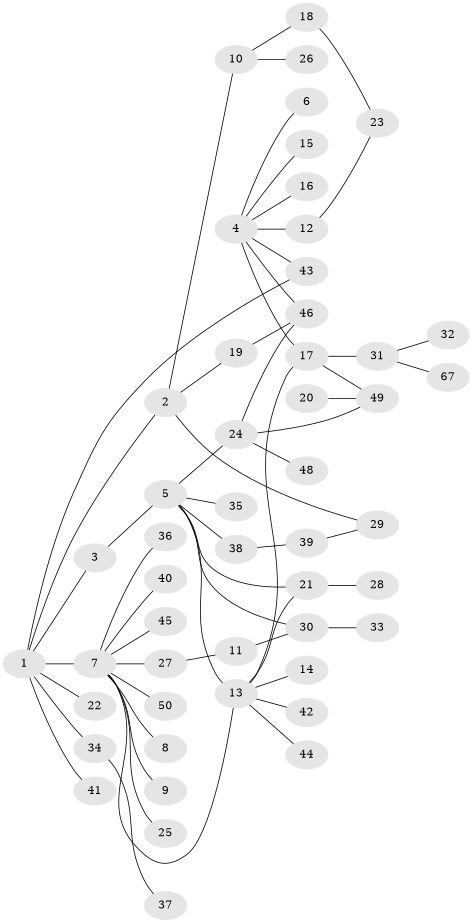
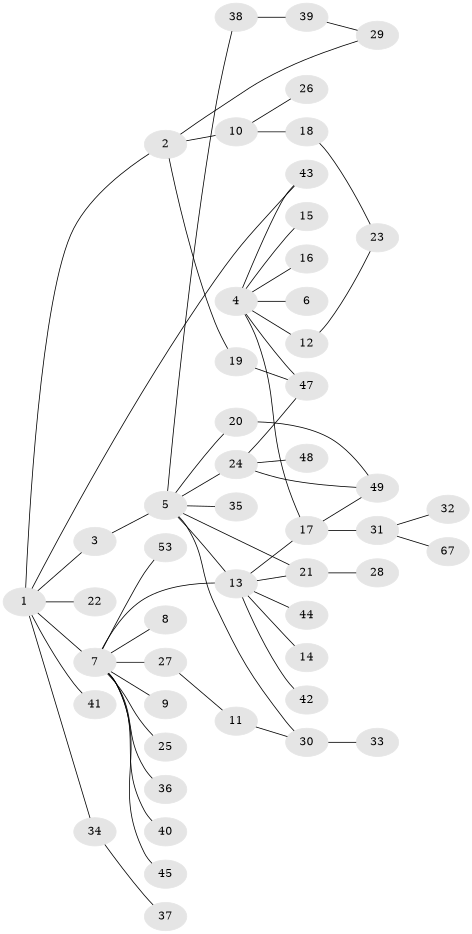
(307, 314) -> (307, 386)
none -> (199, 463)
(166, 706) -> (166, 548)
